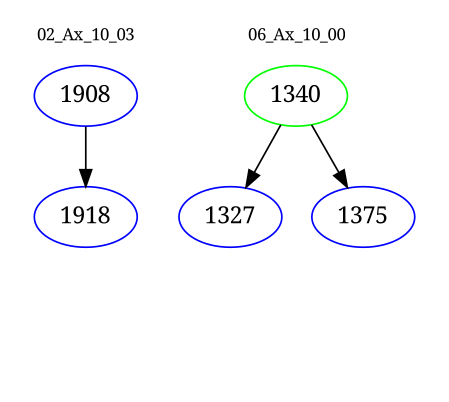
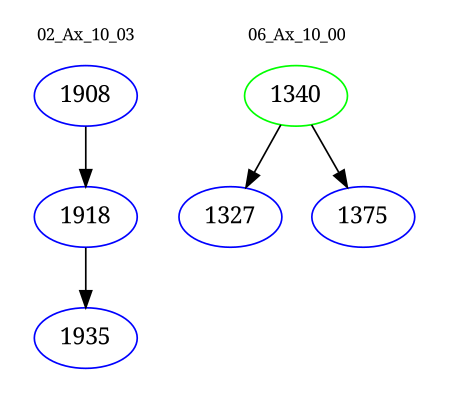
none -> (86, 338)
